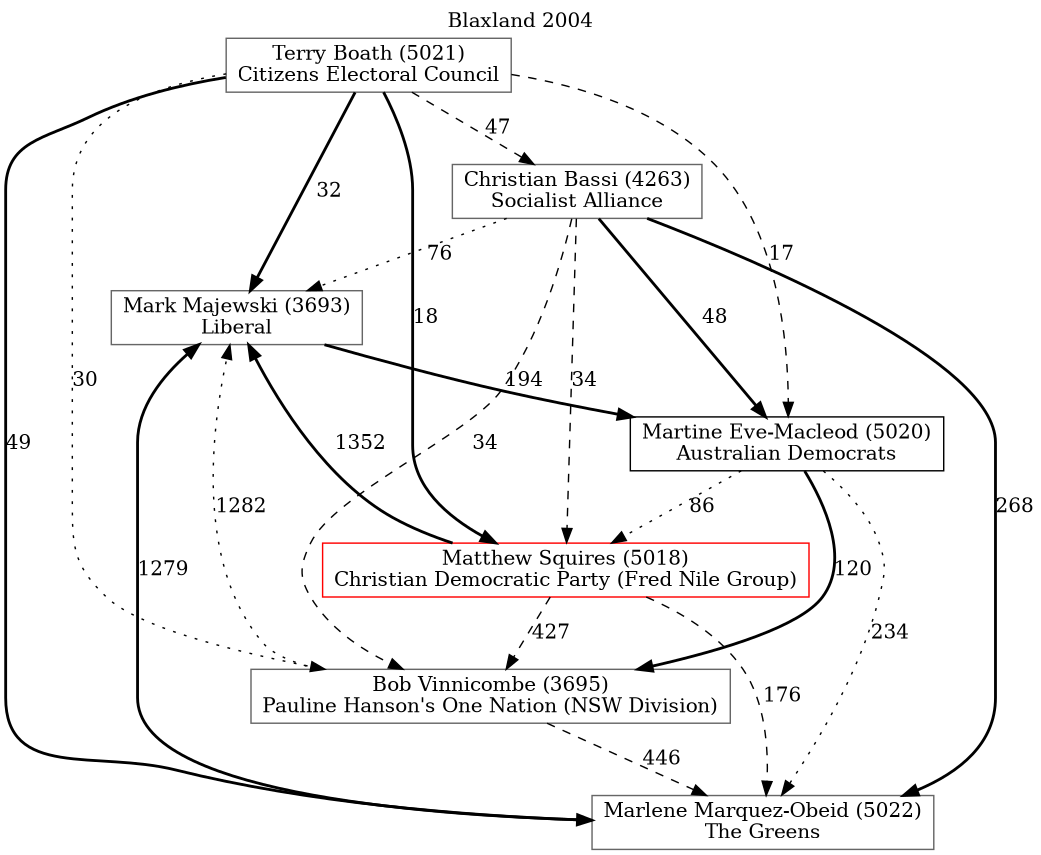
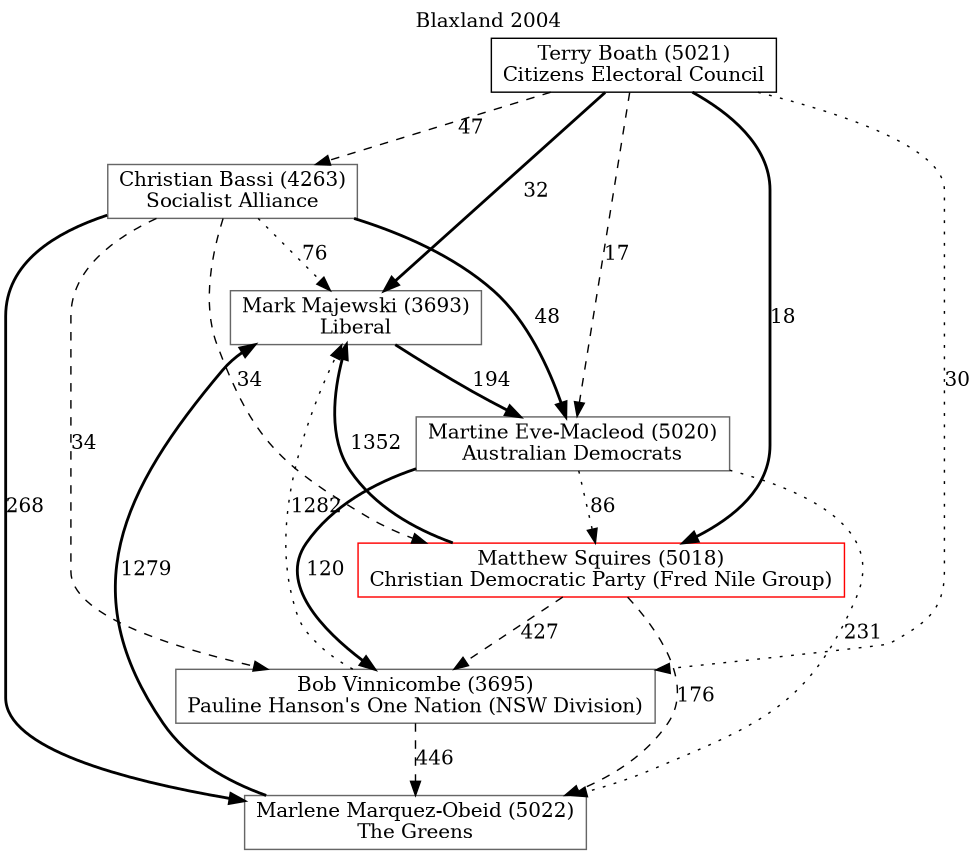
(369, 65) -> (634, 65)
(787, 444) -> (573, 444)
(6, 618) -> none
(891, 633) -> (864, 633)
